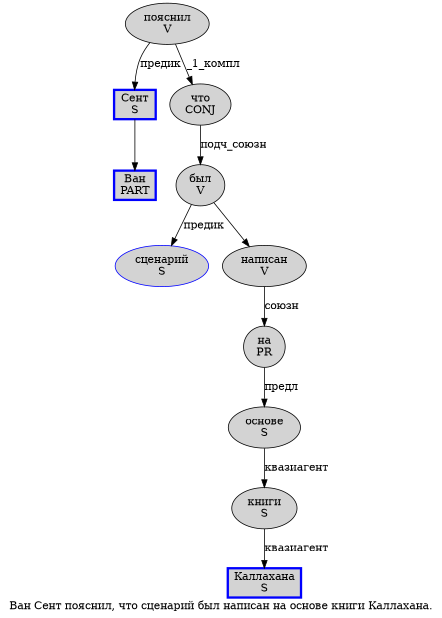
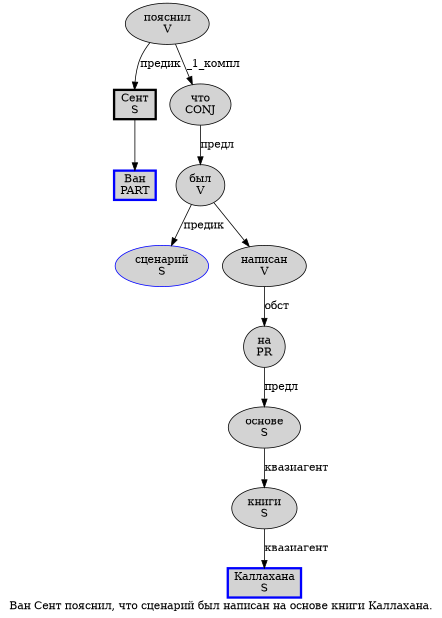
(135, 105) -> (135, 105)
(234, 145) -> (217, 145)
(282, 306) -> (277, 306)
